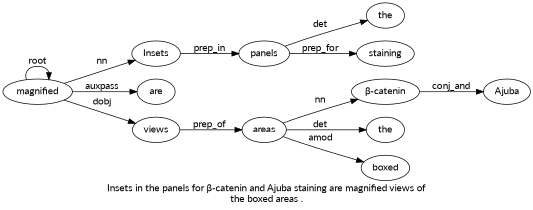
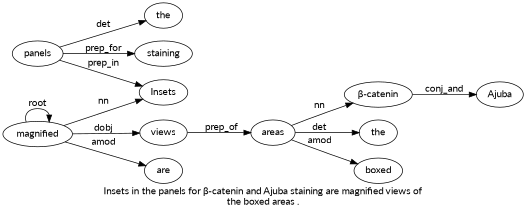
(206, 54) -> (98, 72)
(102, 86) -> (104, 142)
